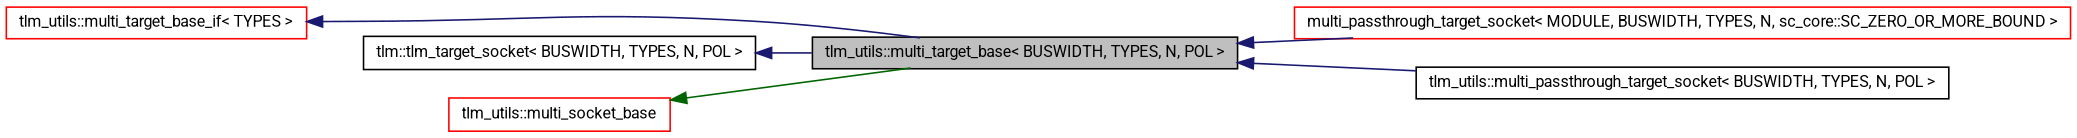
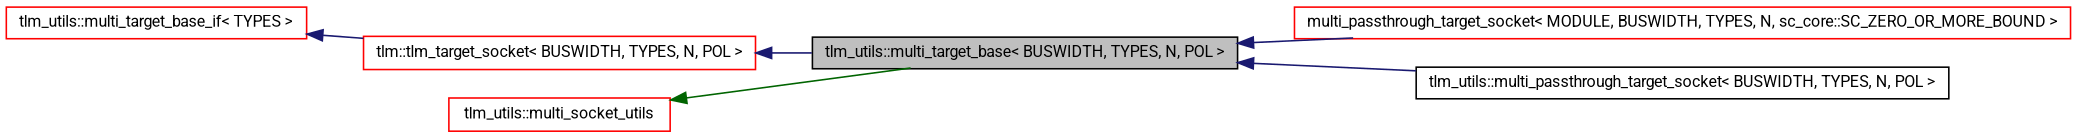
(622, 17) -> (343, 37)
(560, 53) -> (560, 53)
(560, 115) -> (560, 115)
